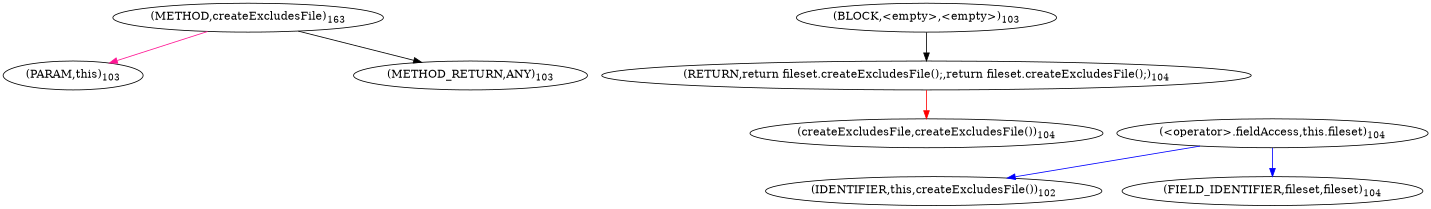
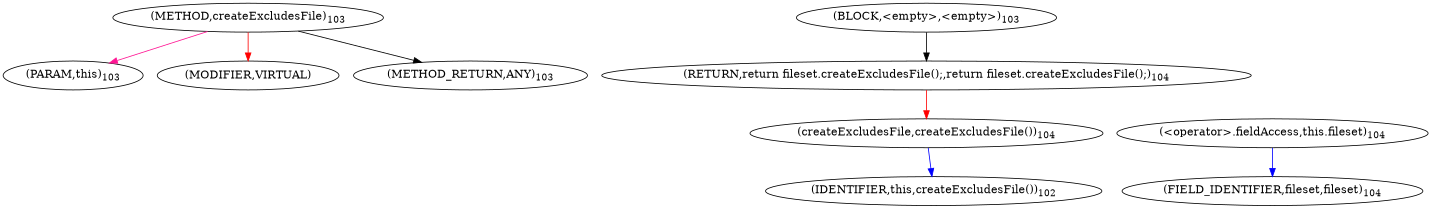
(336, 16) -> (336, 16)
none -> (248, 75)
(1108, 161) -> (930, 158)
